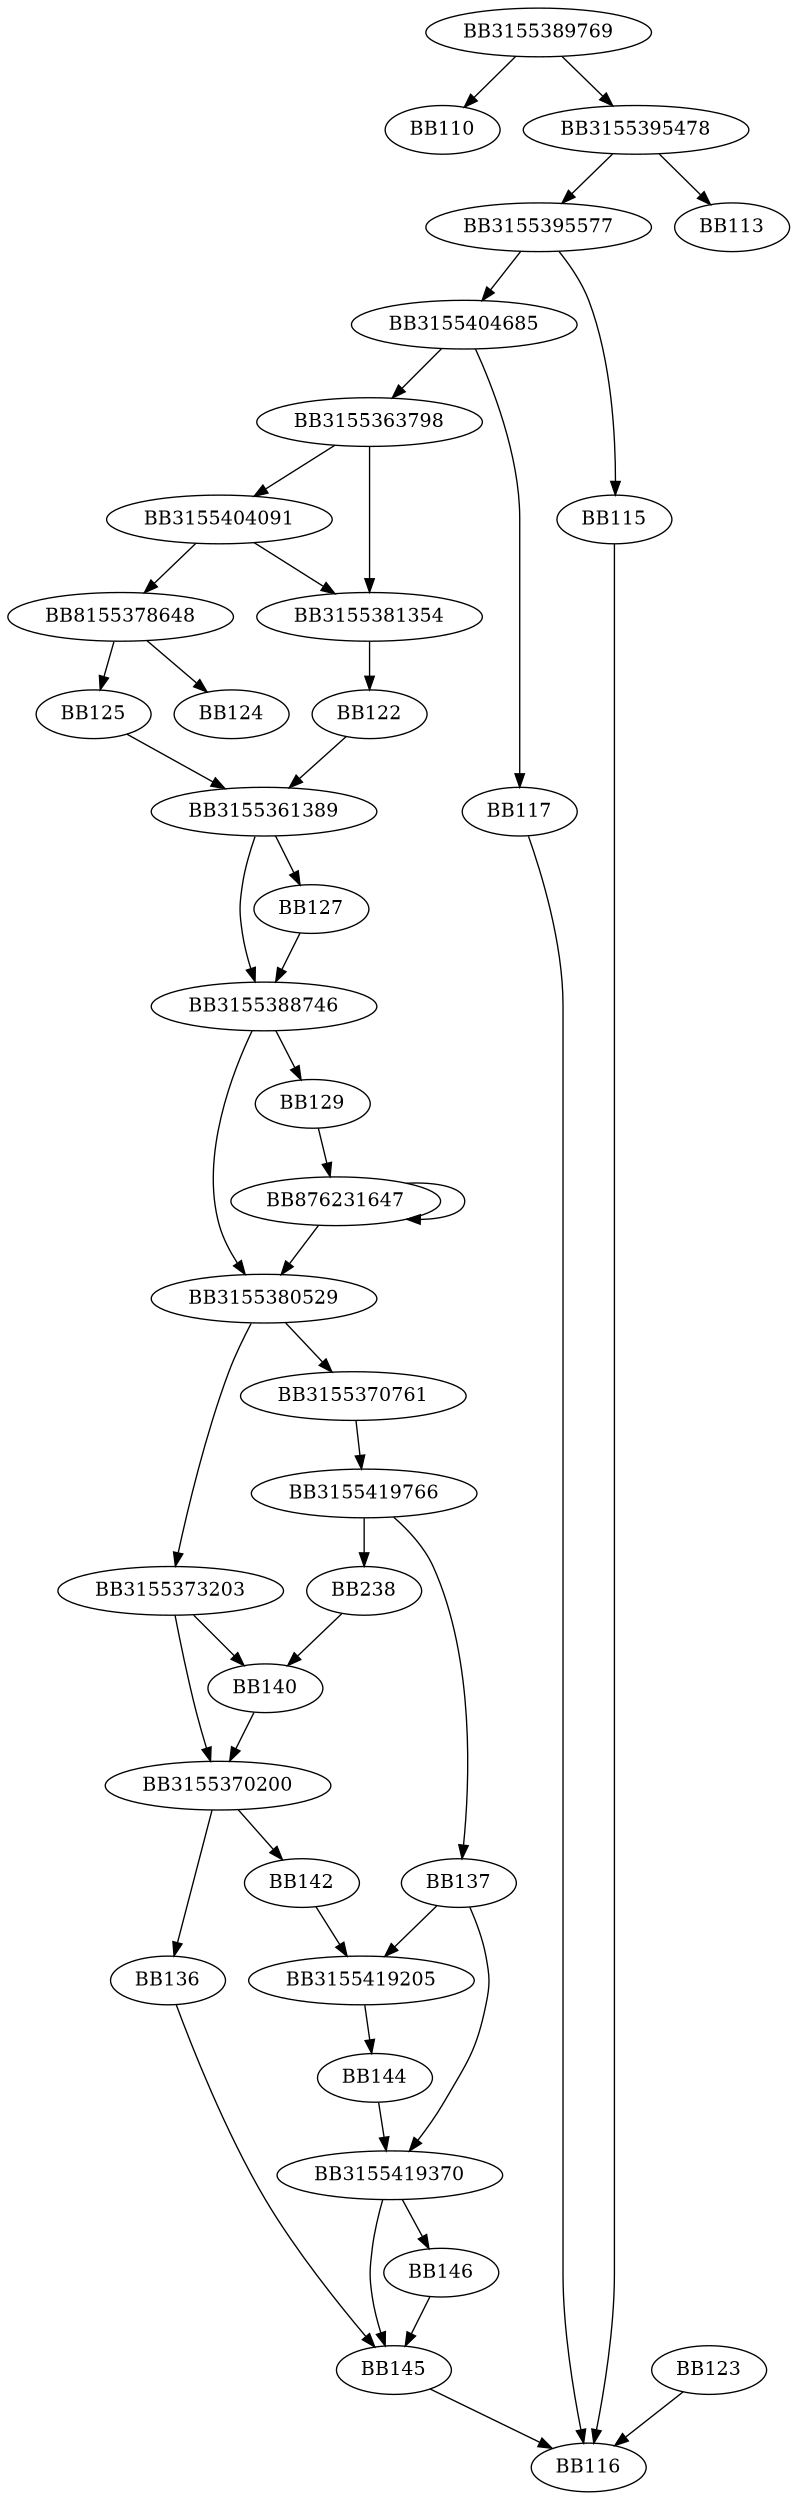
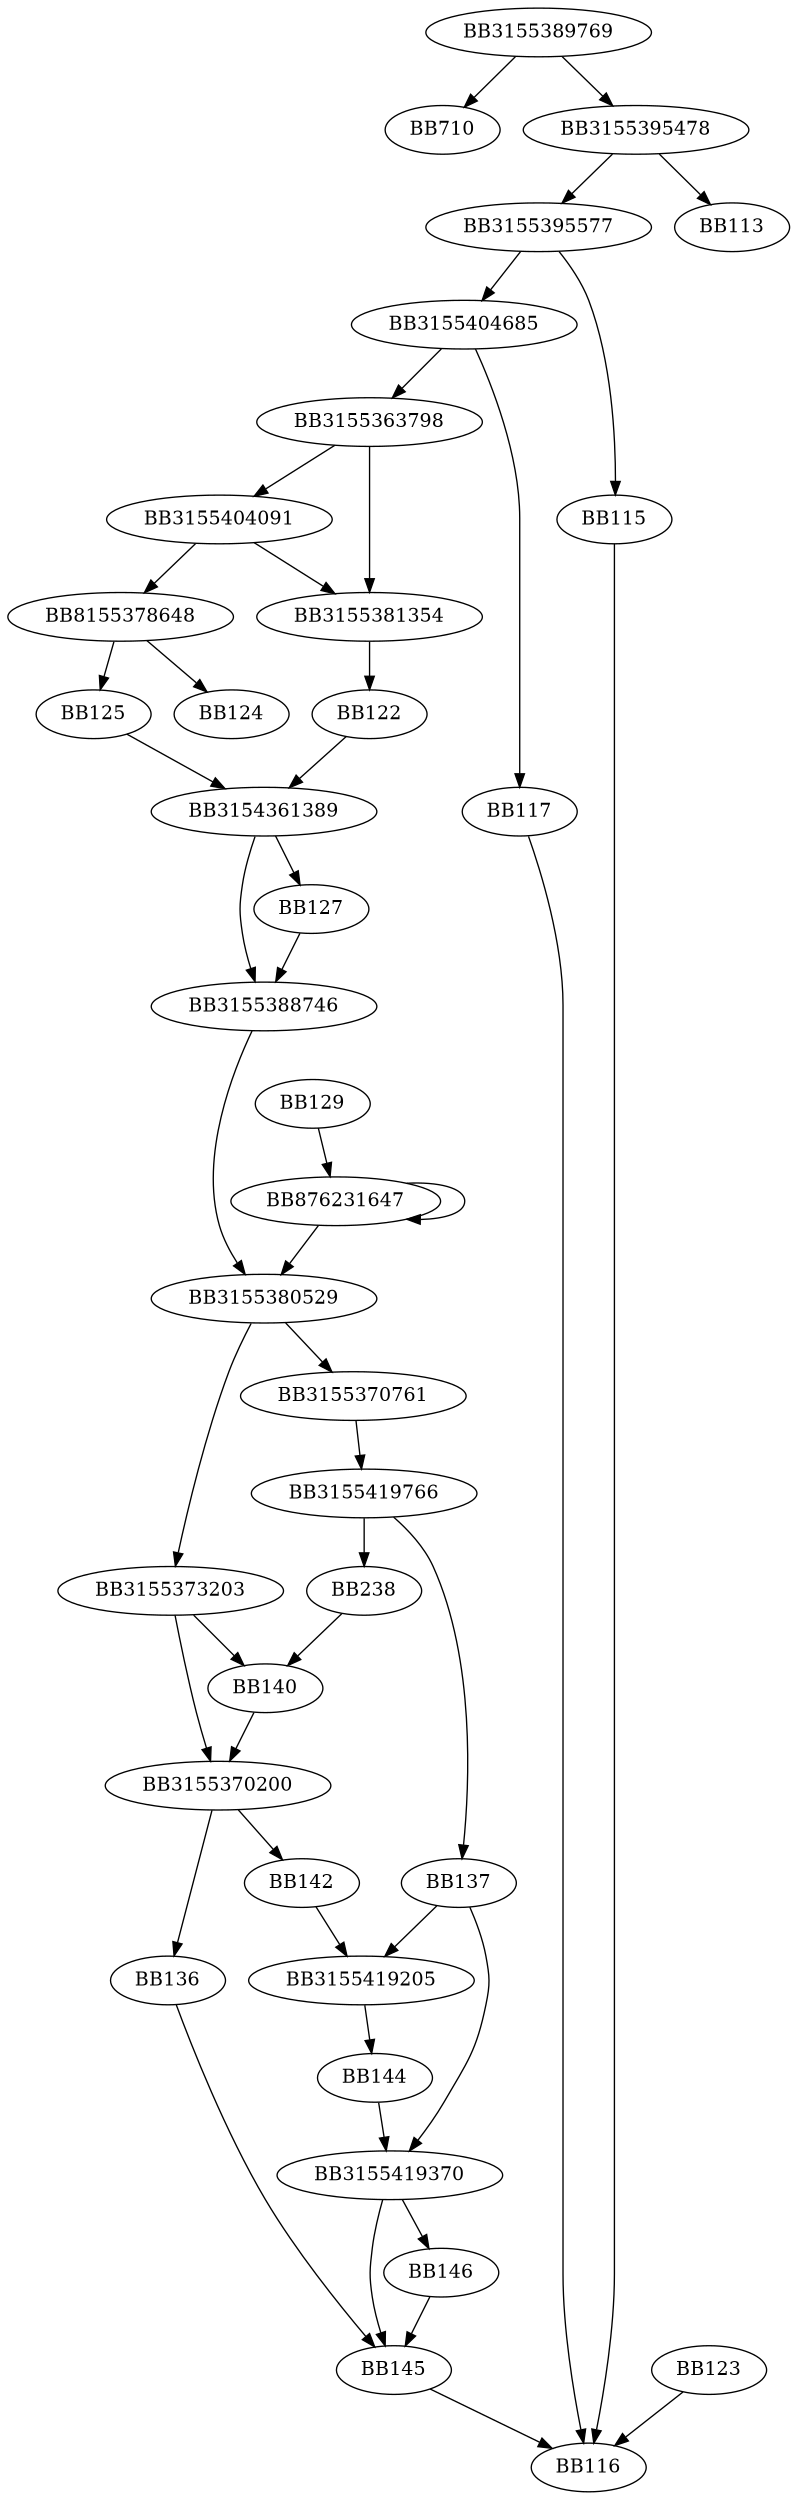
(443, 130) -> (443, 130)
(264, 812) -> (264, 812)
(285, 1049) -> none
